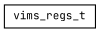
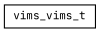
(50, 16) -> (50, 16)
